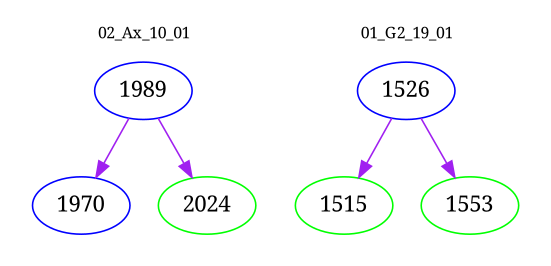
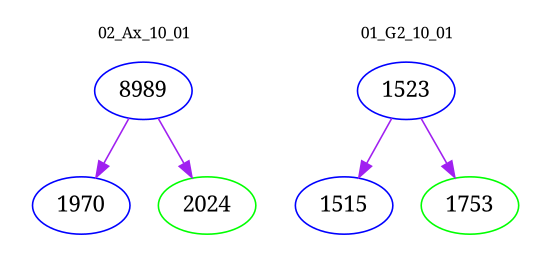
(407, 34) -> (407, 34)
(143, 91) -> (143, 91)
(406, 91) -> (406, 91)
(344, 206) -> (344, 206)
(470, 206) -> (470, 206)
